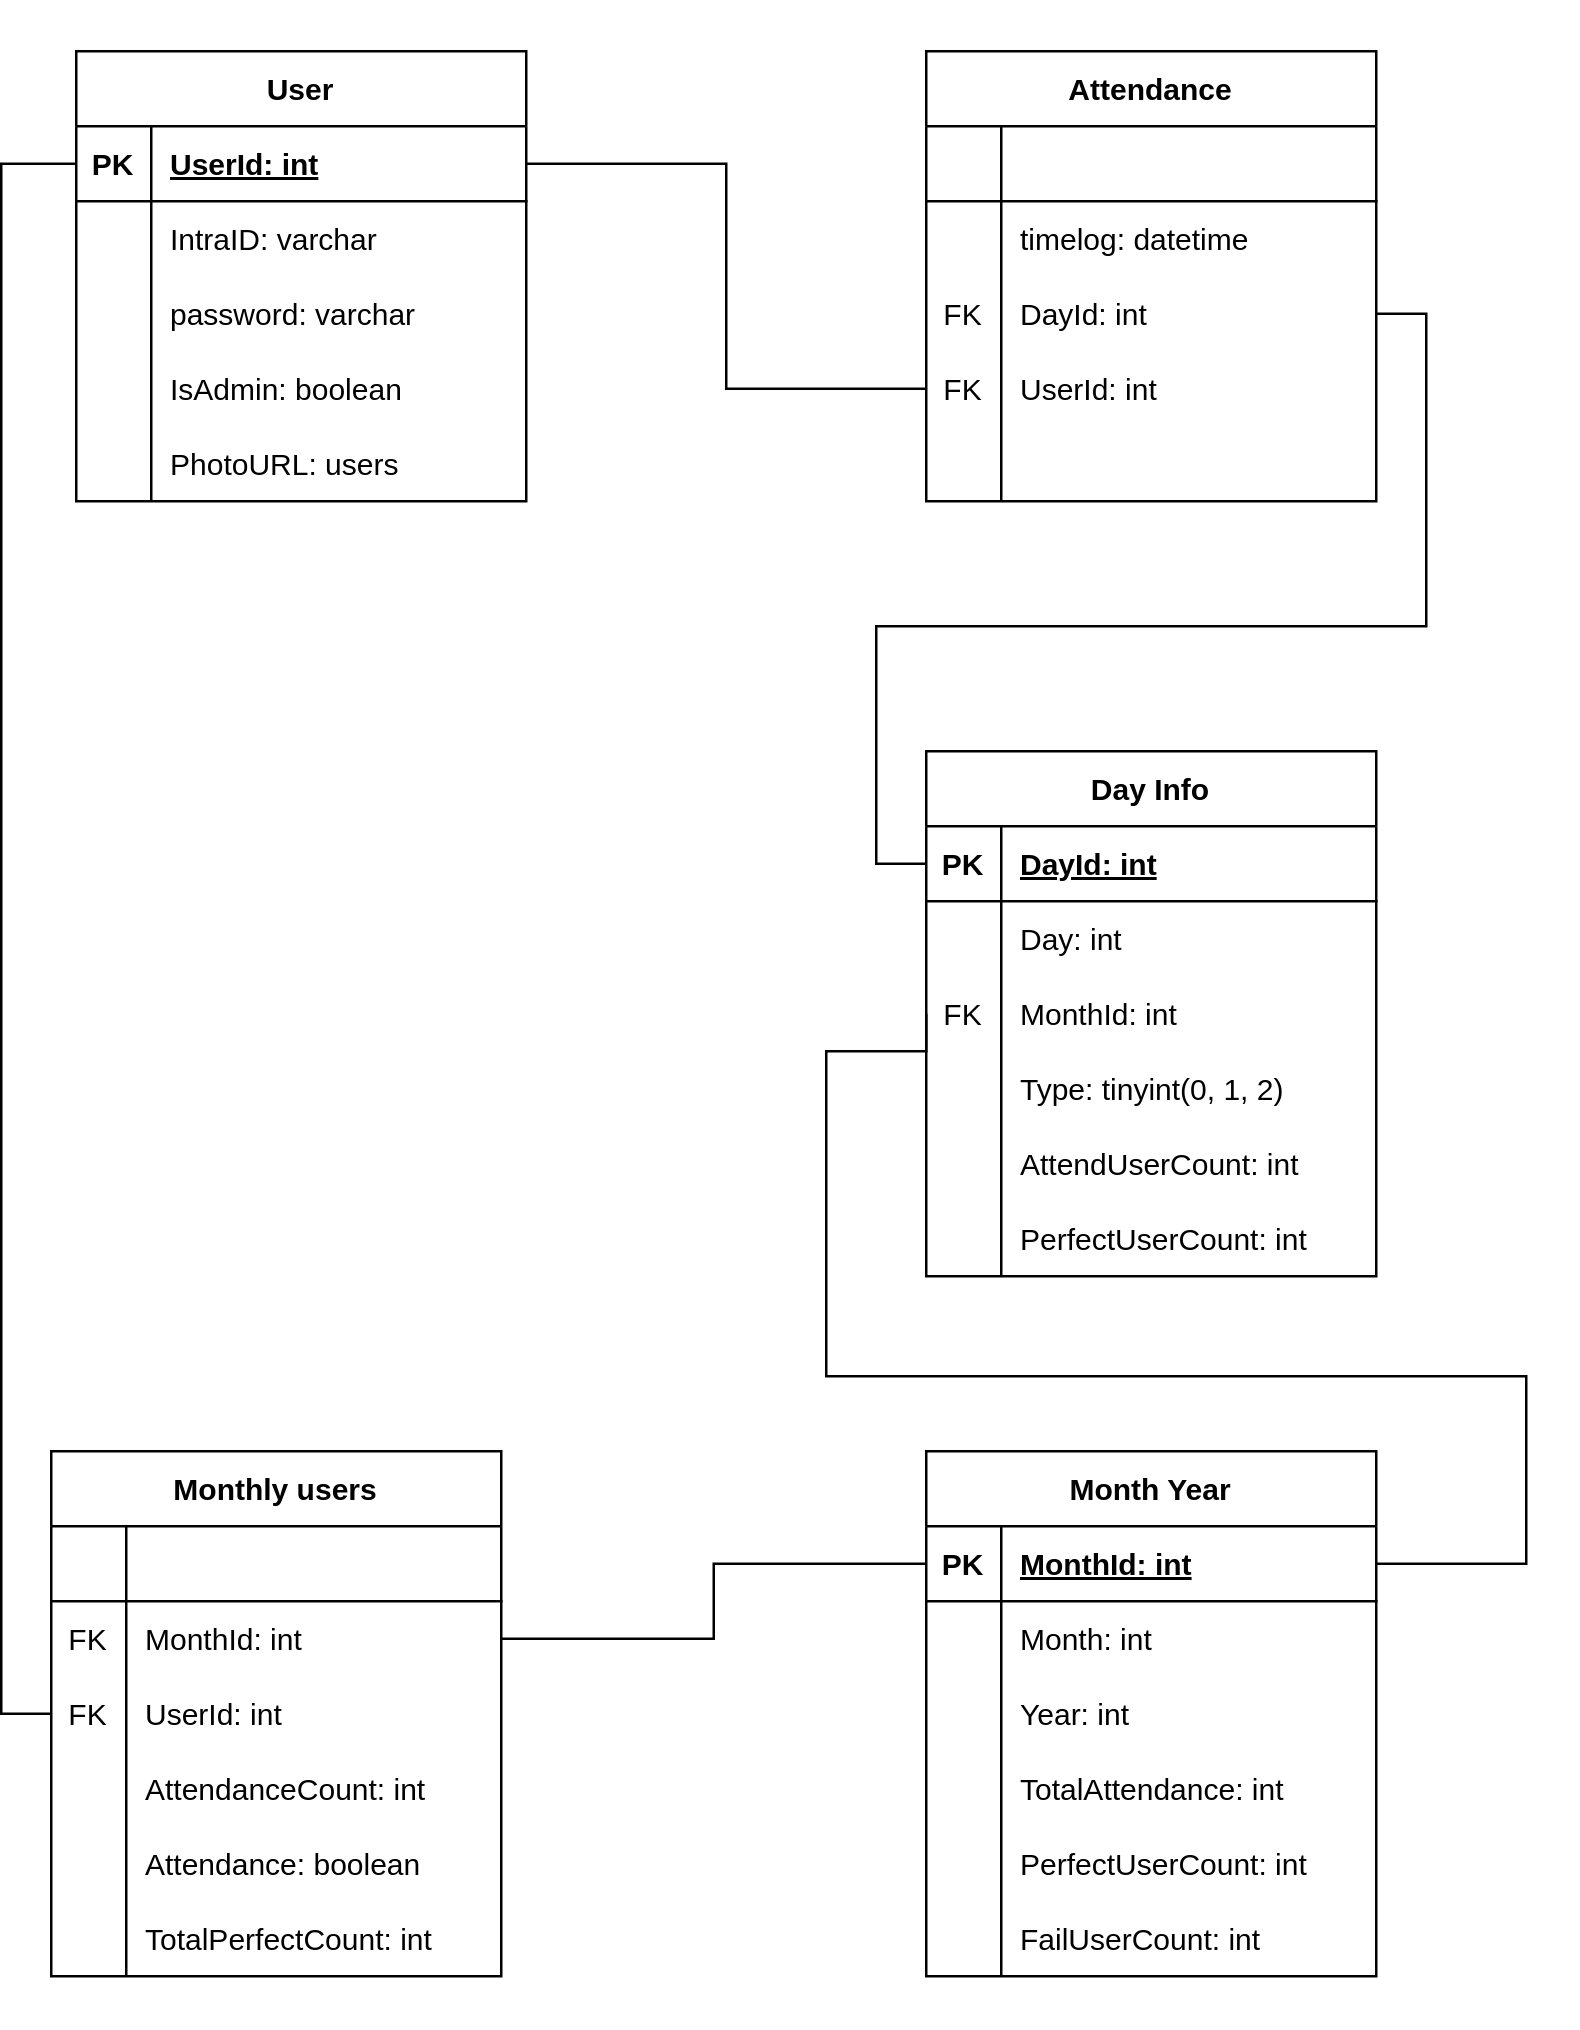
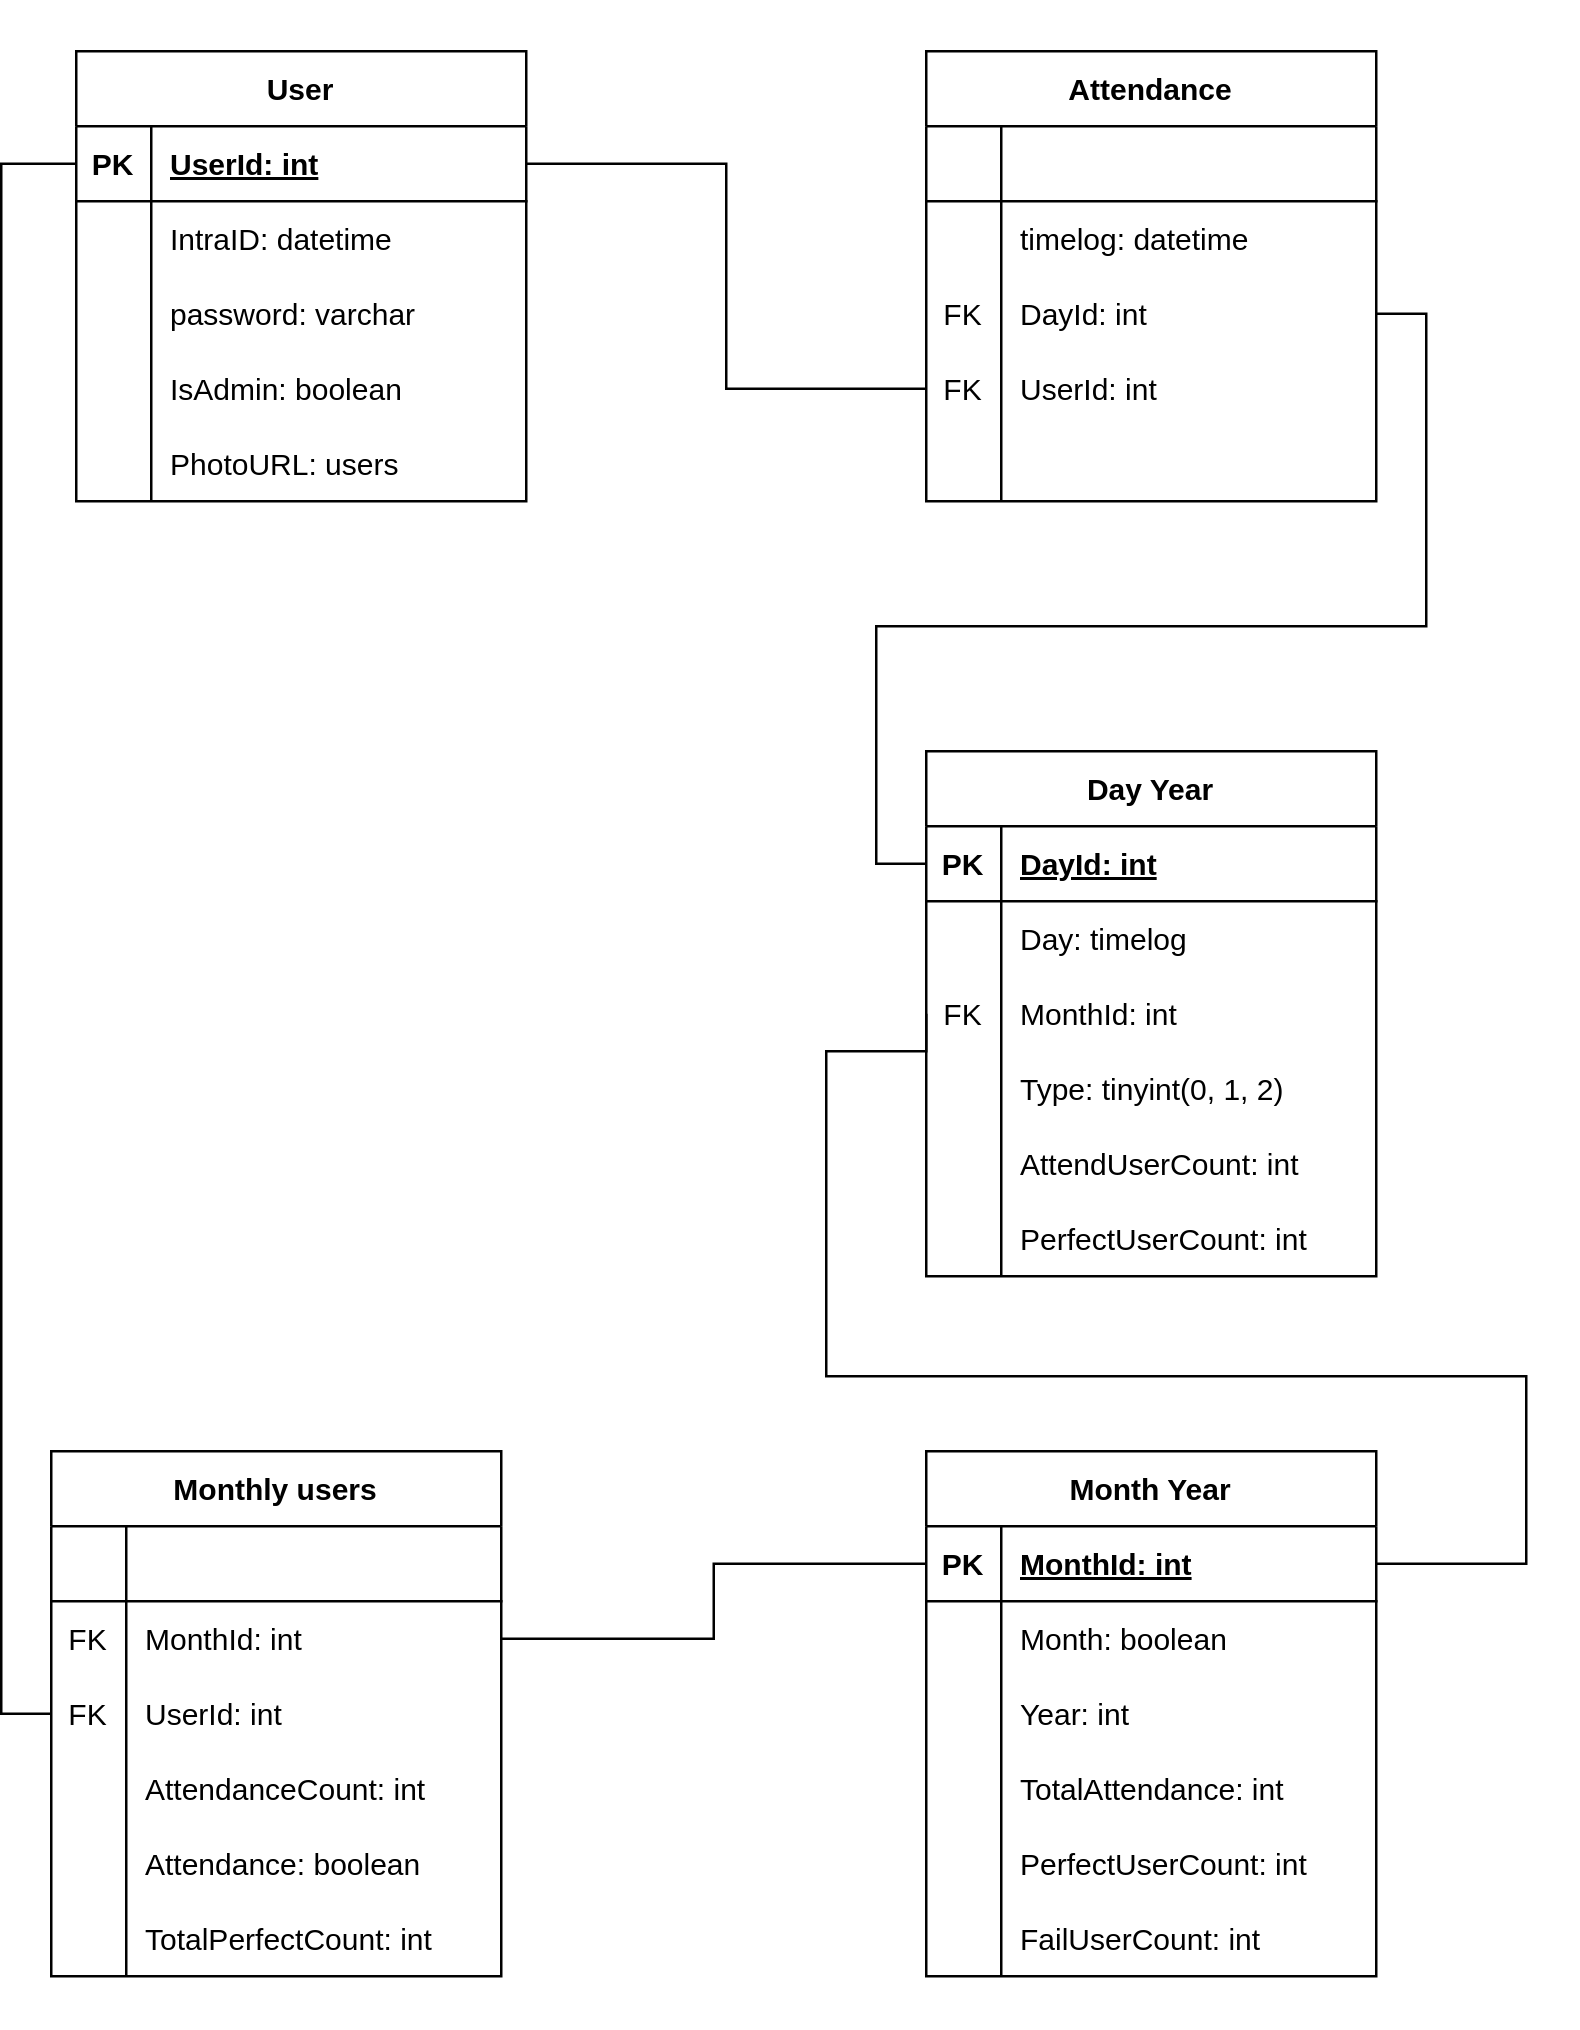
(297, 240) -> (301, 240)
(1150, 790) -> (1150, 790)
(1076, 940) -> (1105, 940)
(1092, 1640) -> (1126, 1640)
